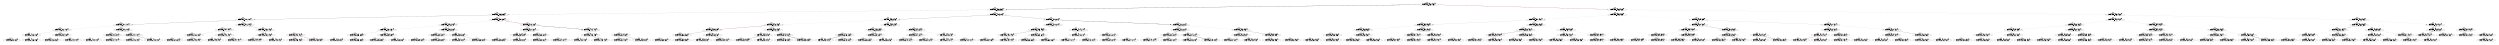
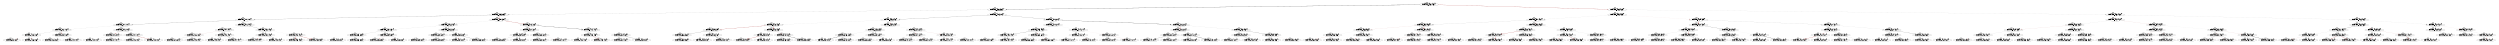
(2425, 35) -> none
(662, 40) -> none
